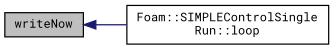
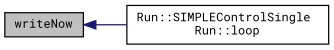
(228, 25) -> (228, 25)
